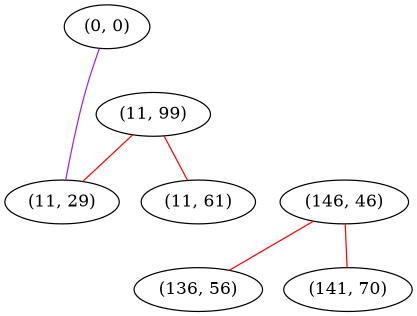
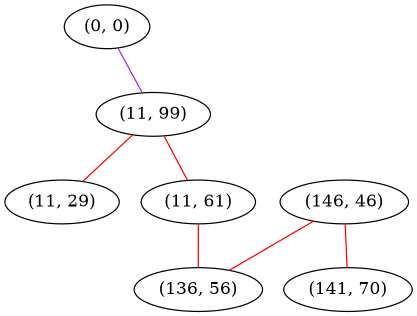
(80, 114) -> (130, 70)
none -> (198, 246)
